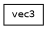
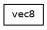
(24, 15) -> (24, 15)
